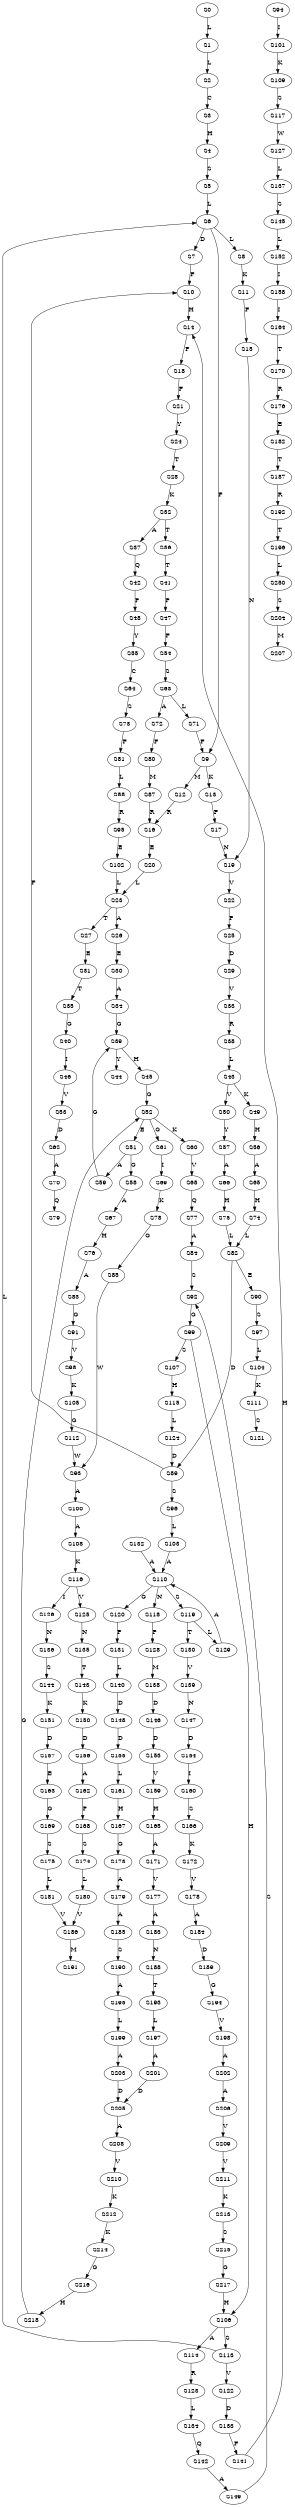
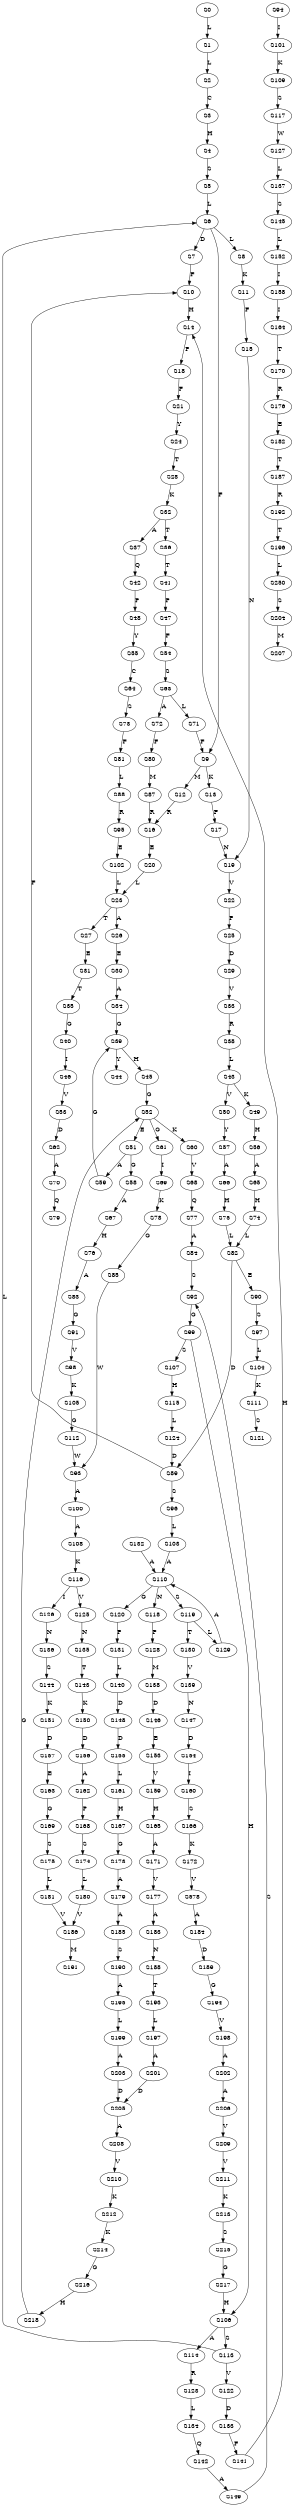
(156, 1738) -> (156, 1738)
(192, 1897) -> (192, 1897)
